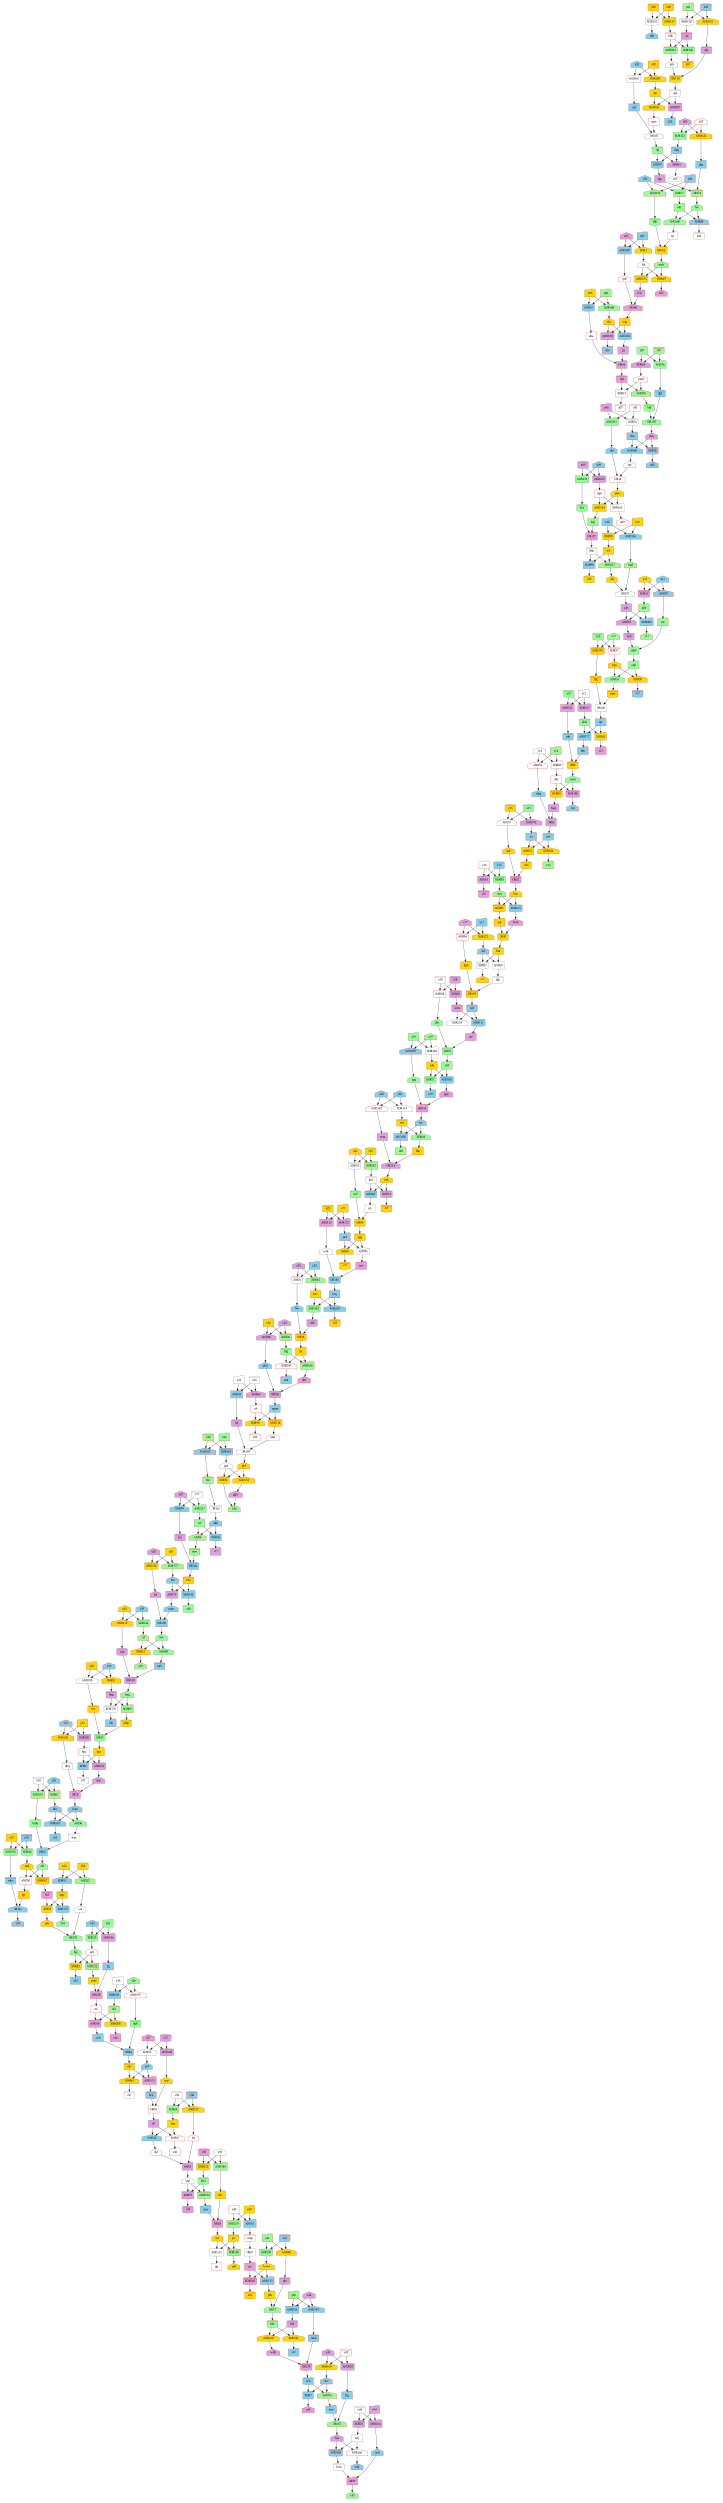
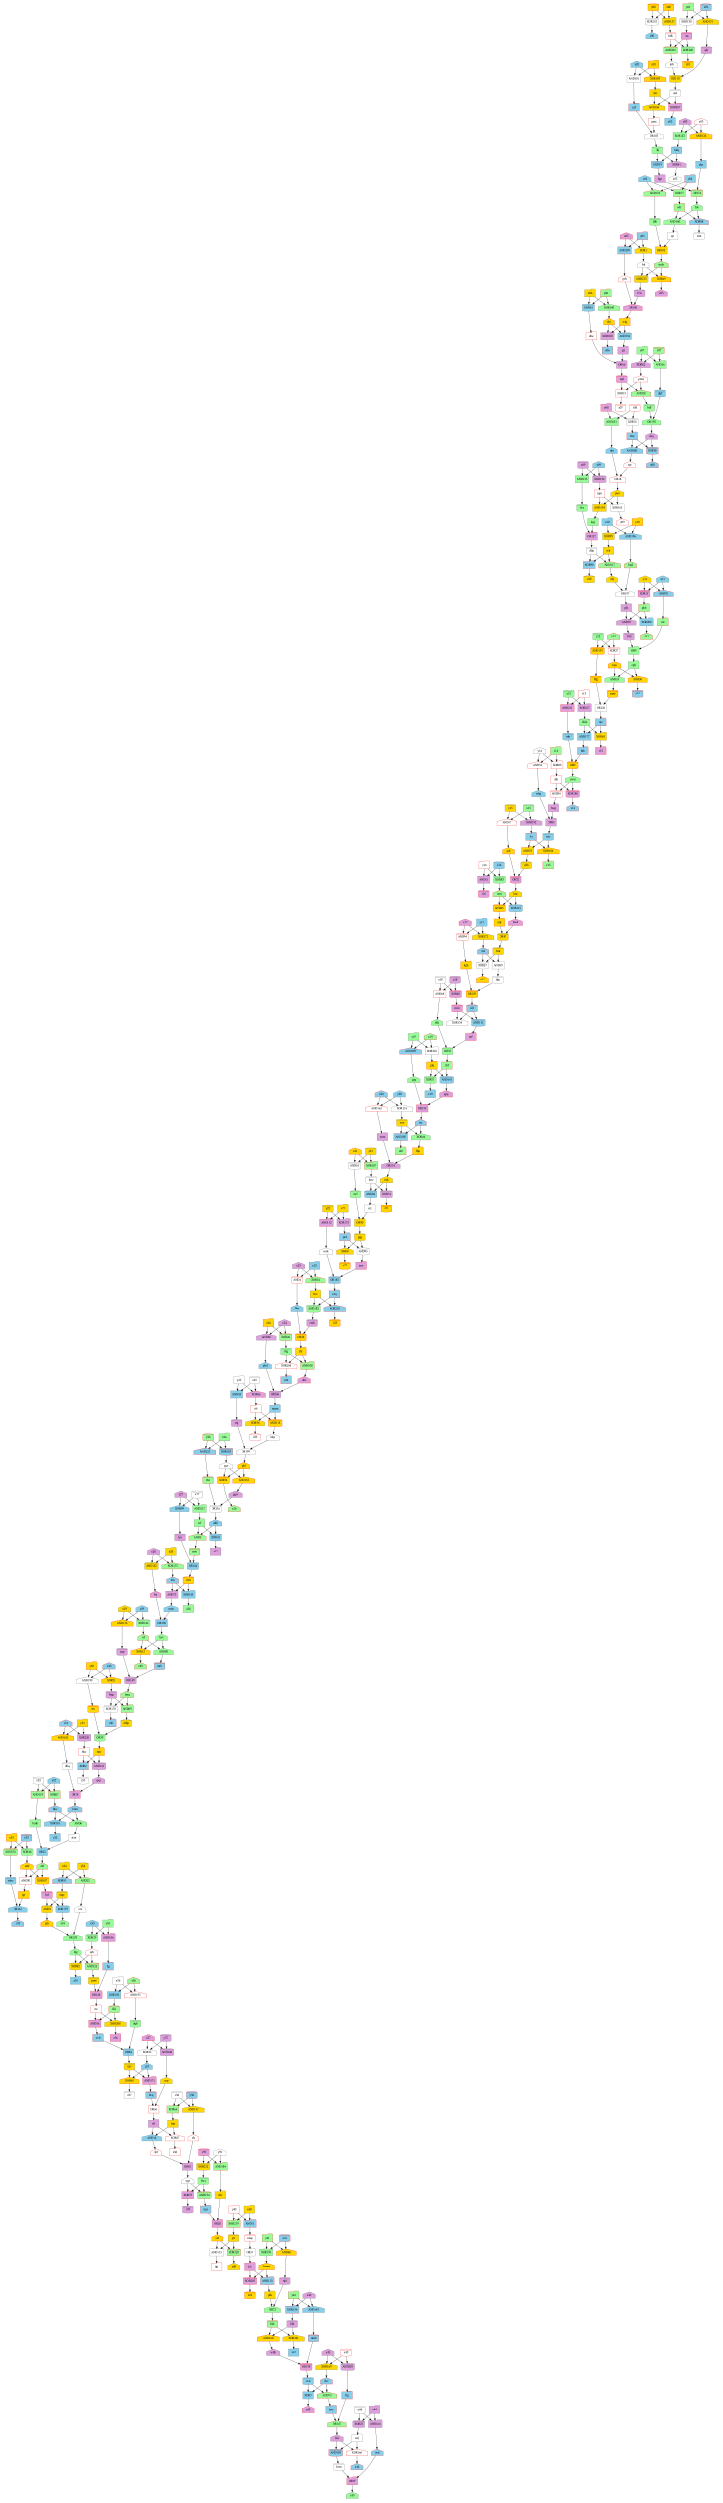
(556, 794) -> (556, 794)
(235, 1500) -> (227, 1501)
